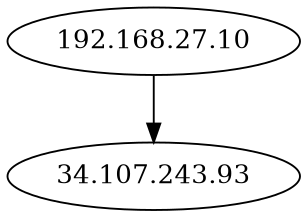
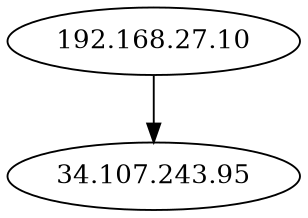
(154, 176) -> (154, 176)
